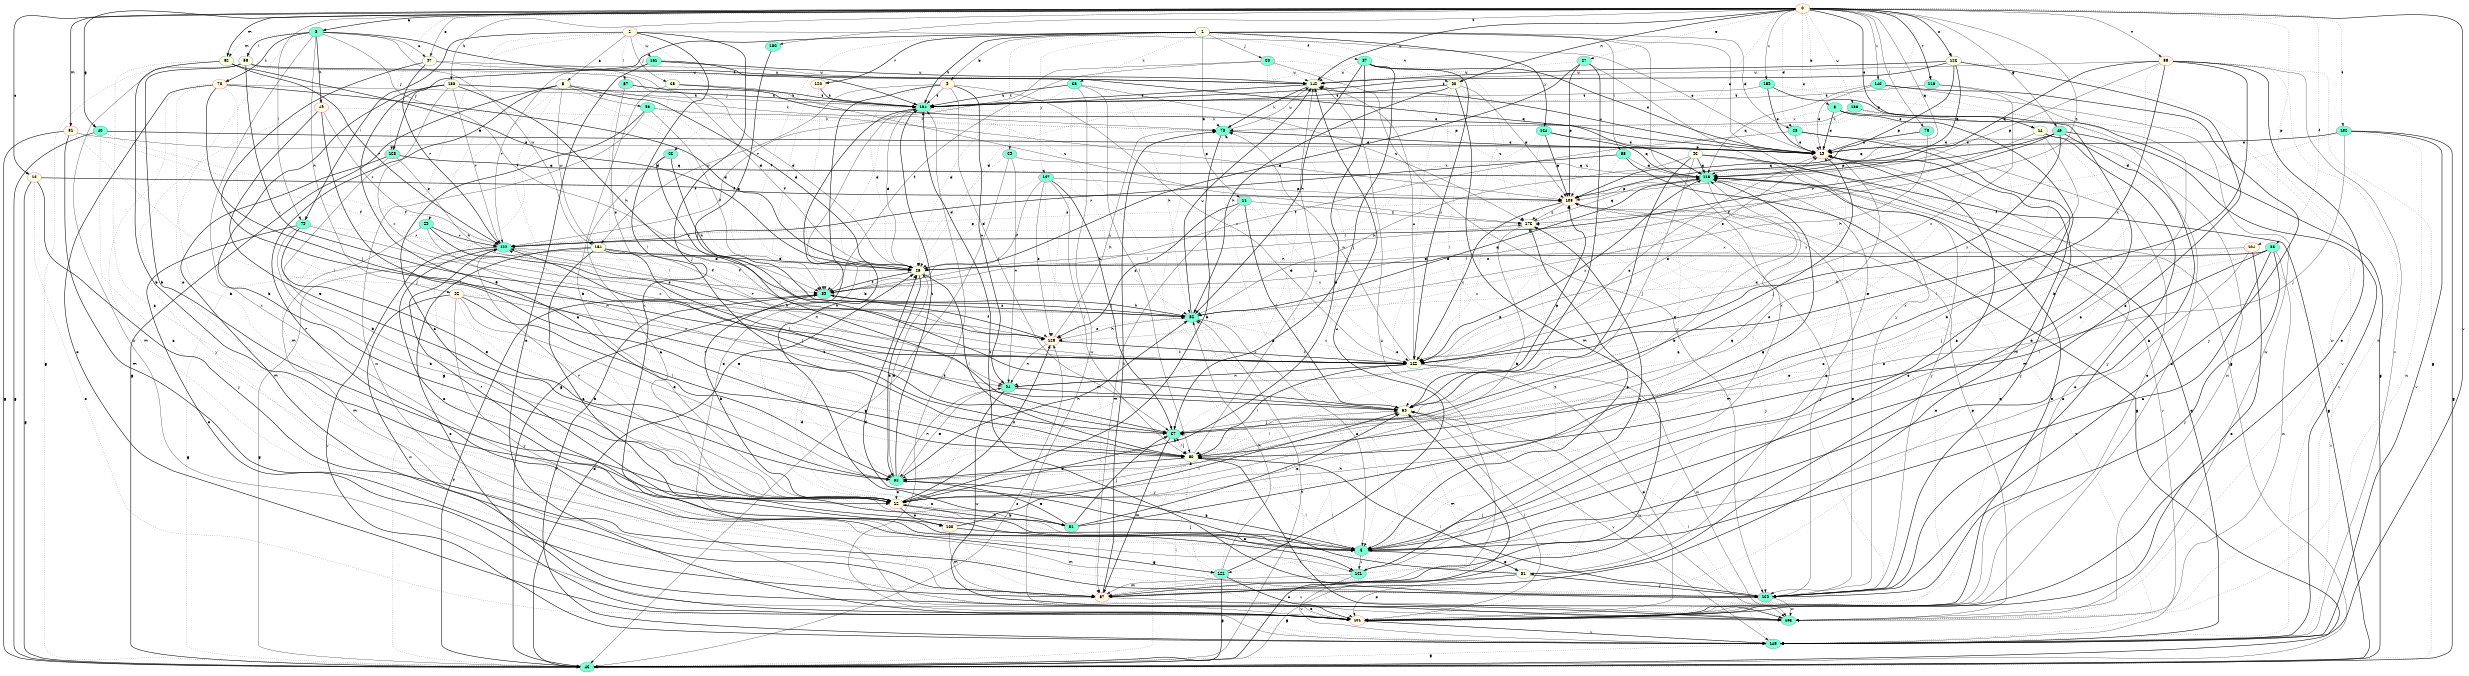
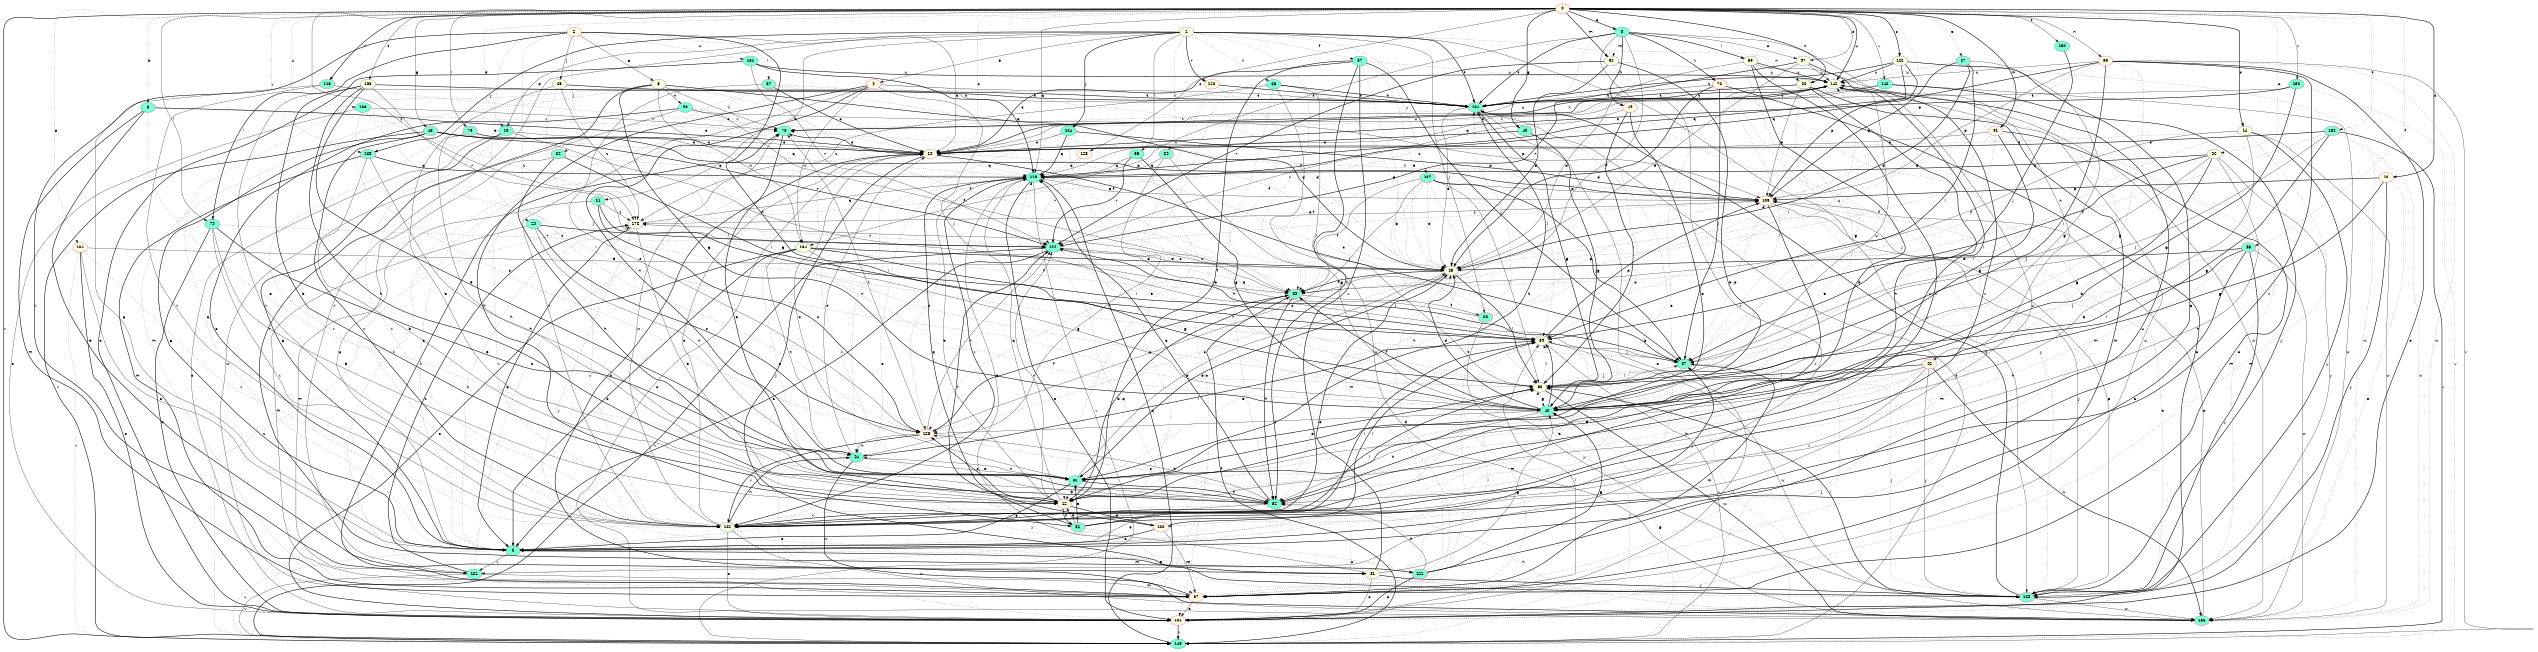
(1008, 106) -> (1385, 300)
none -> (1084, 154)
